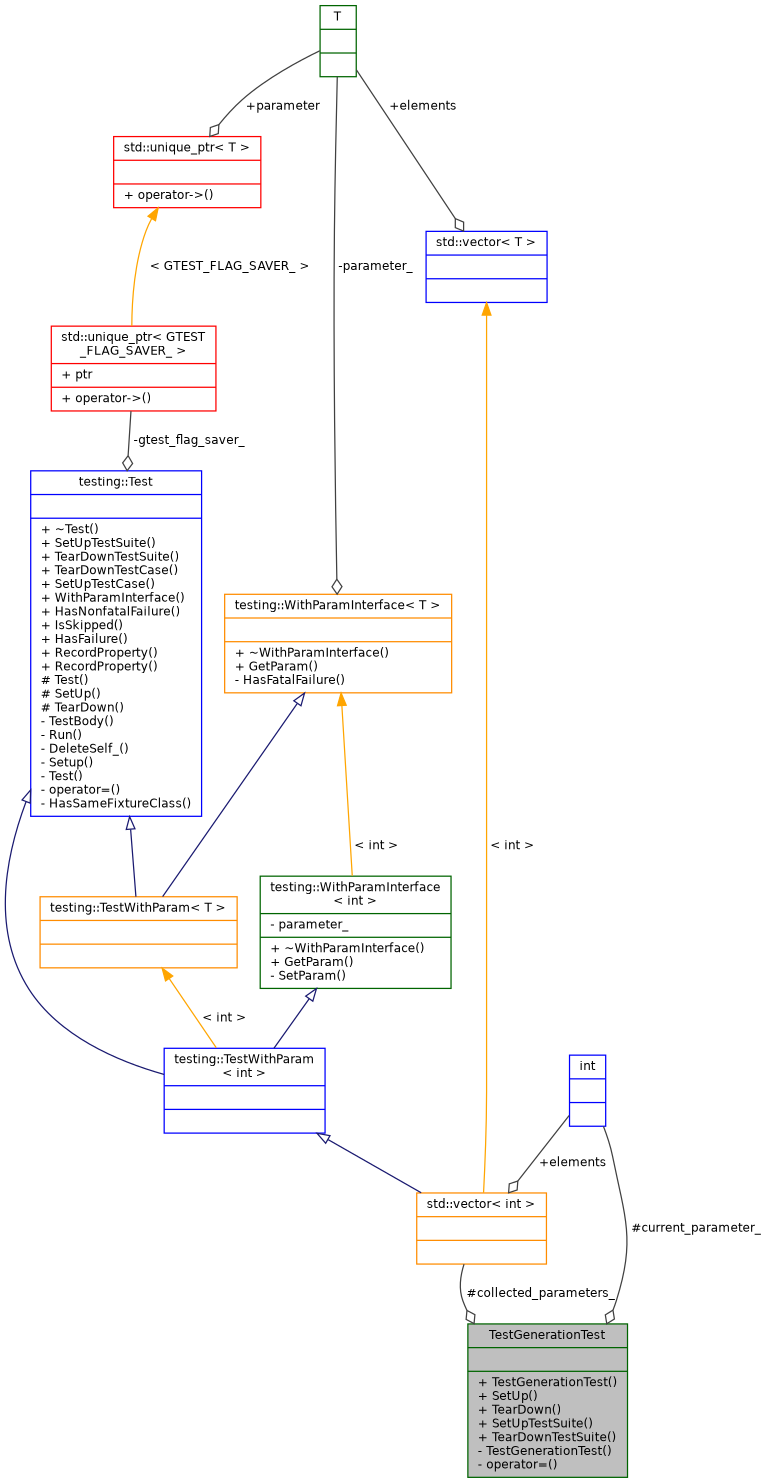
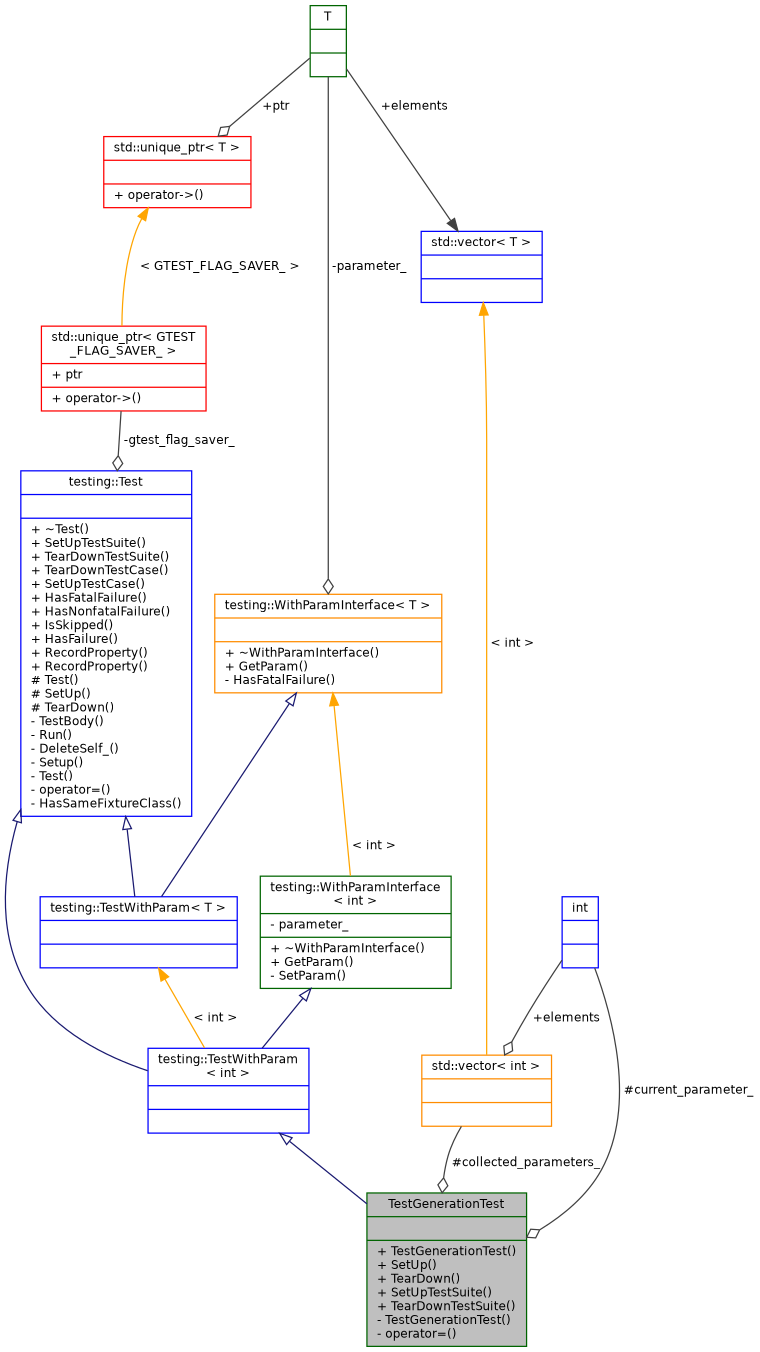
(281, 107) -> (274, 107)
(406, 144) -> (399, 145)
(113, 598) -> (89, 598)
(139, 932) -> (139, 932)
(375, 1166) -> (328, 1173)
